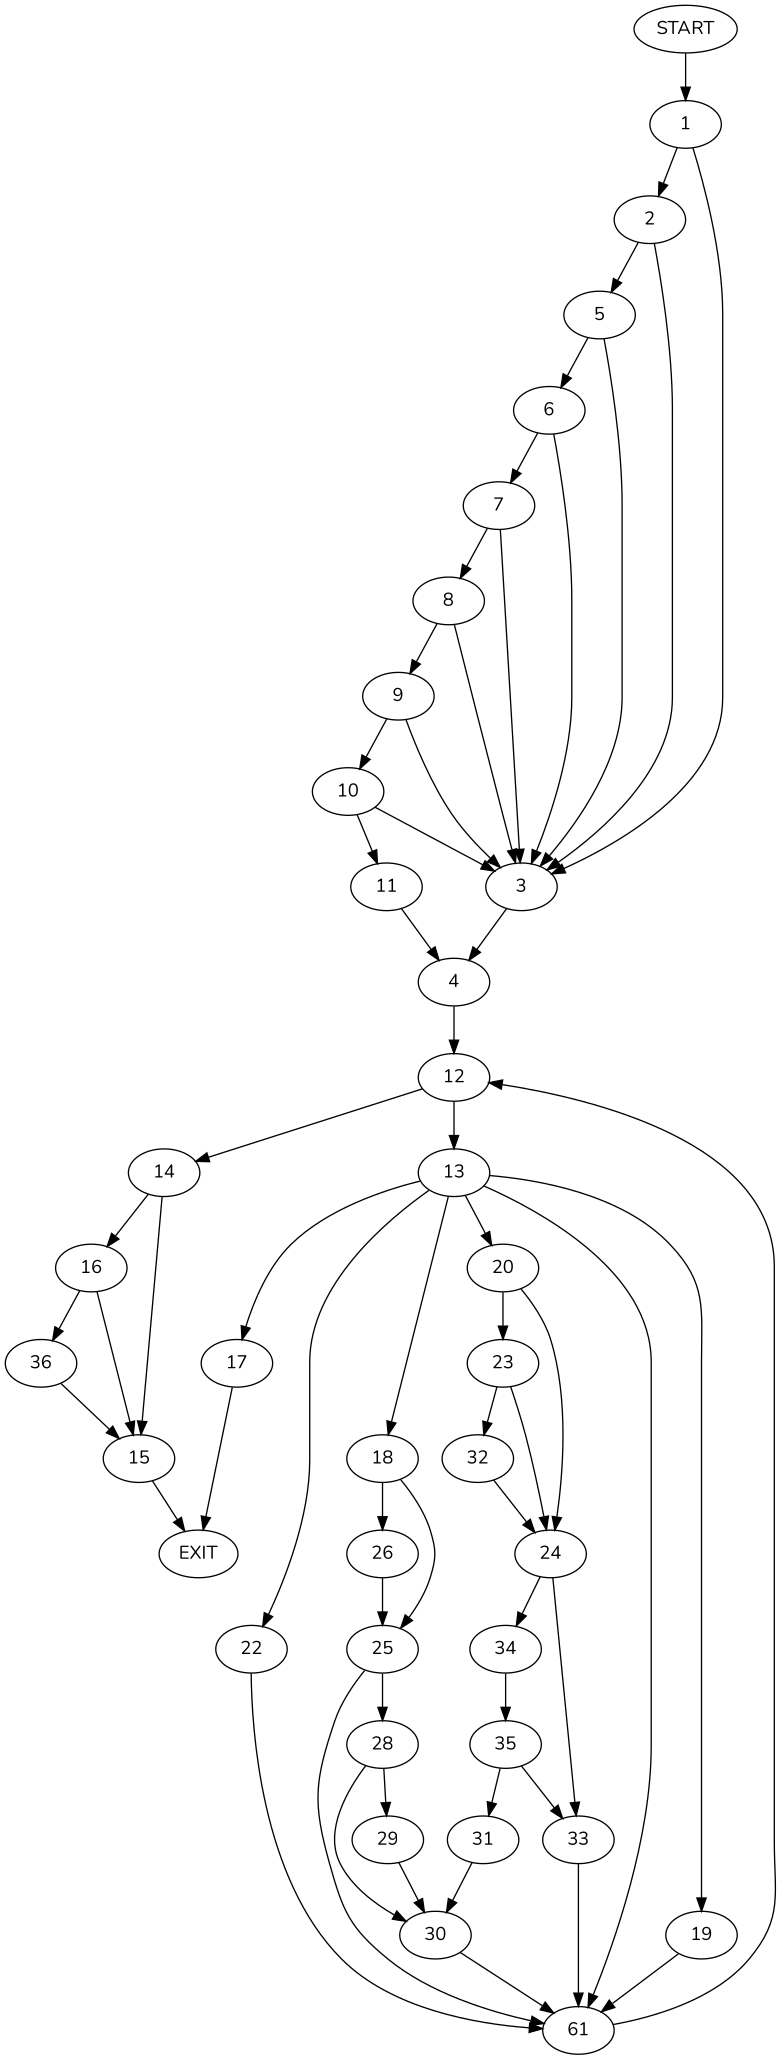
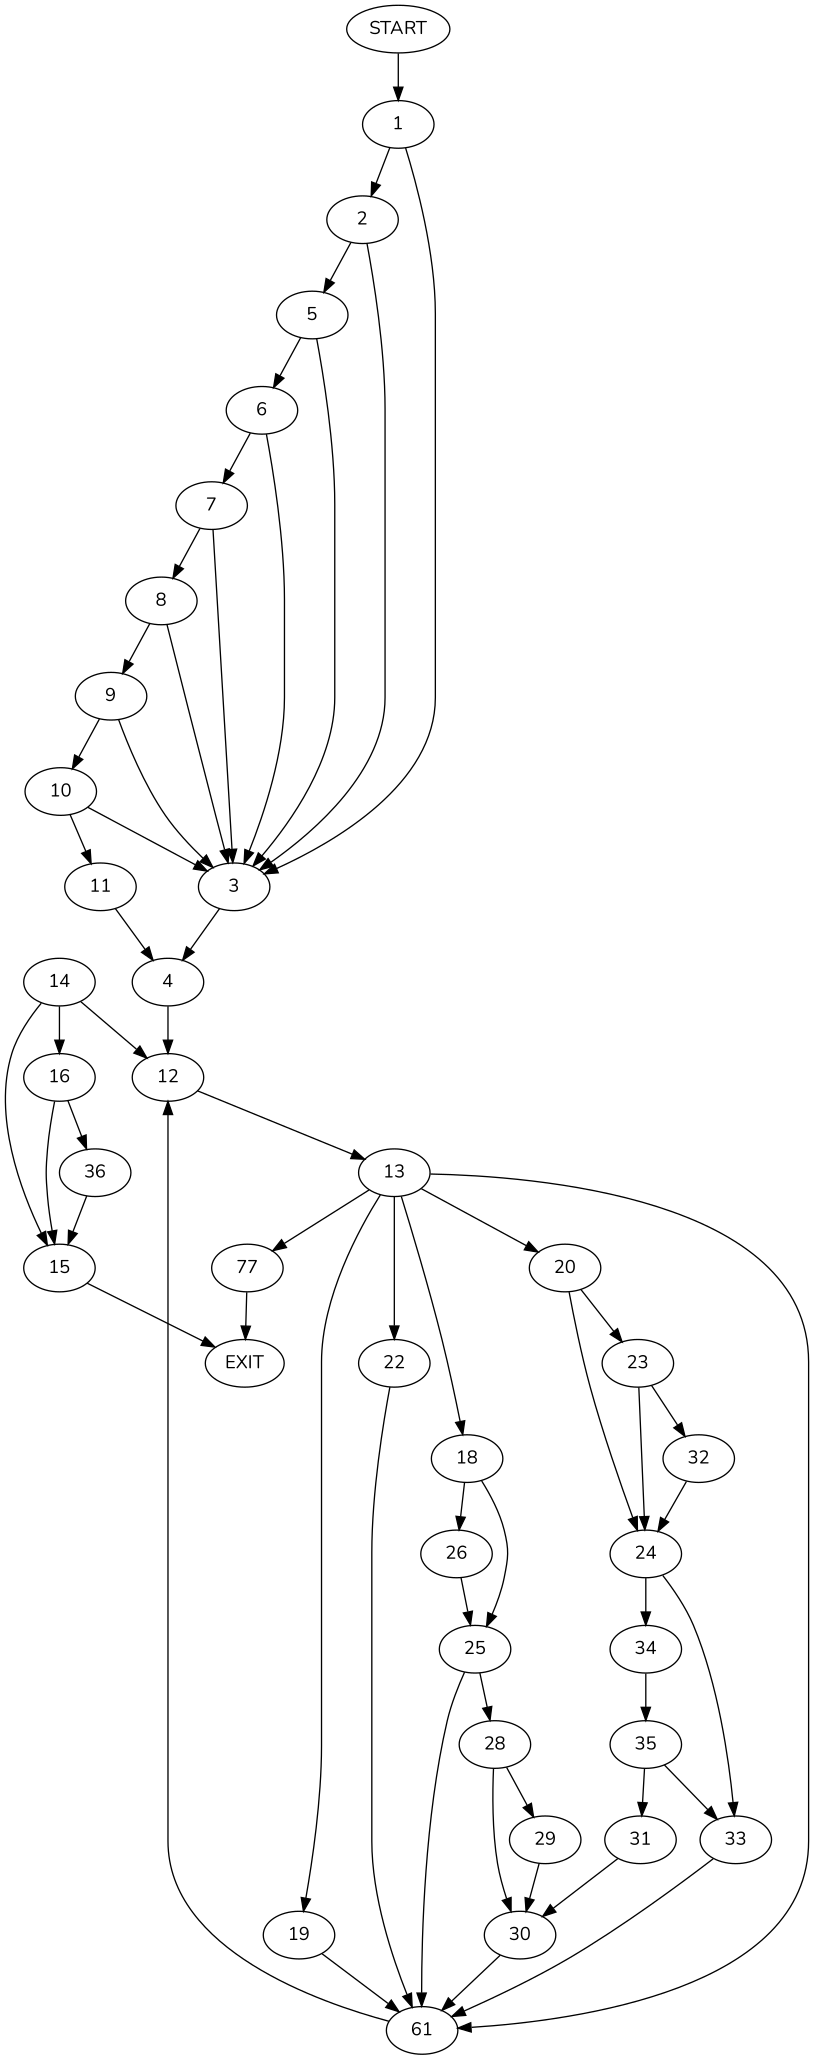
(316, 1123) -> (109, 1025)
(237, 1363) -> (247, 1268)
